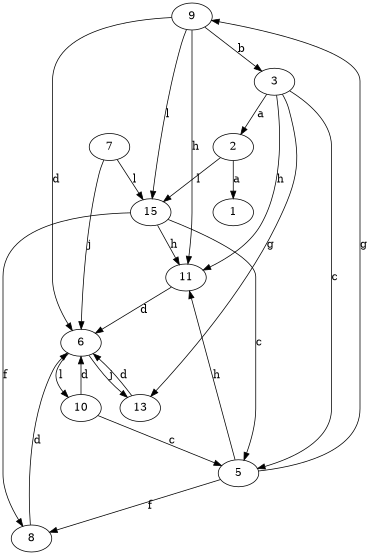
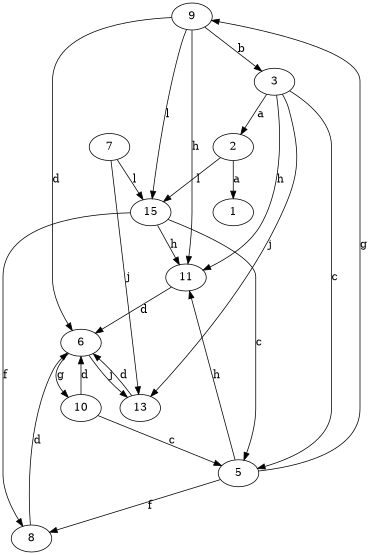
(87, 240) -> (124, 274)
(270, 245) -> (270, 245)
(61, 375) -> (61, 375)
